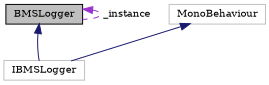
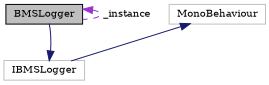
(38, 47) -> (51, 37)
